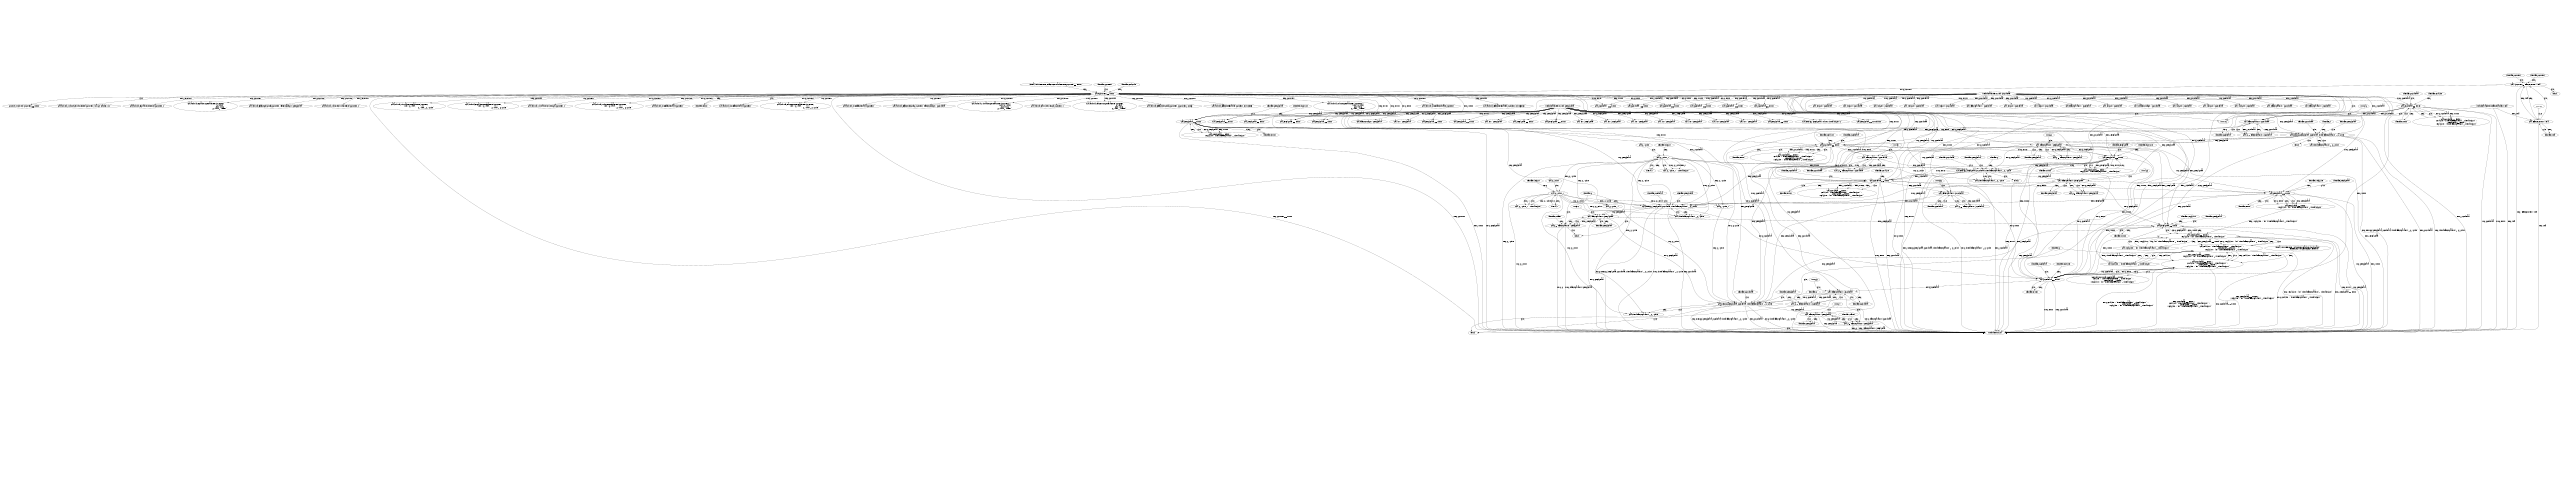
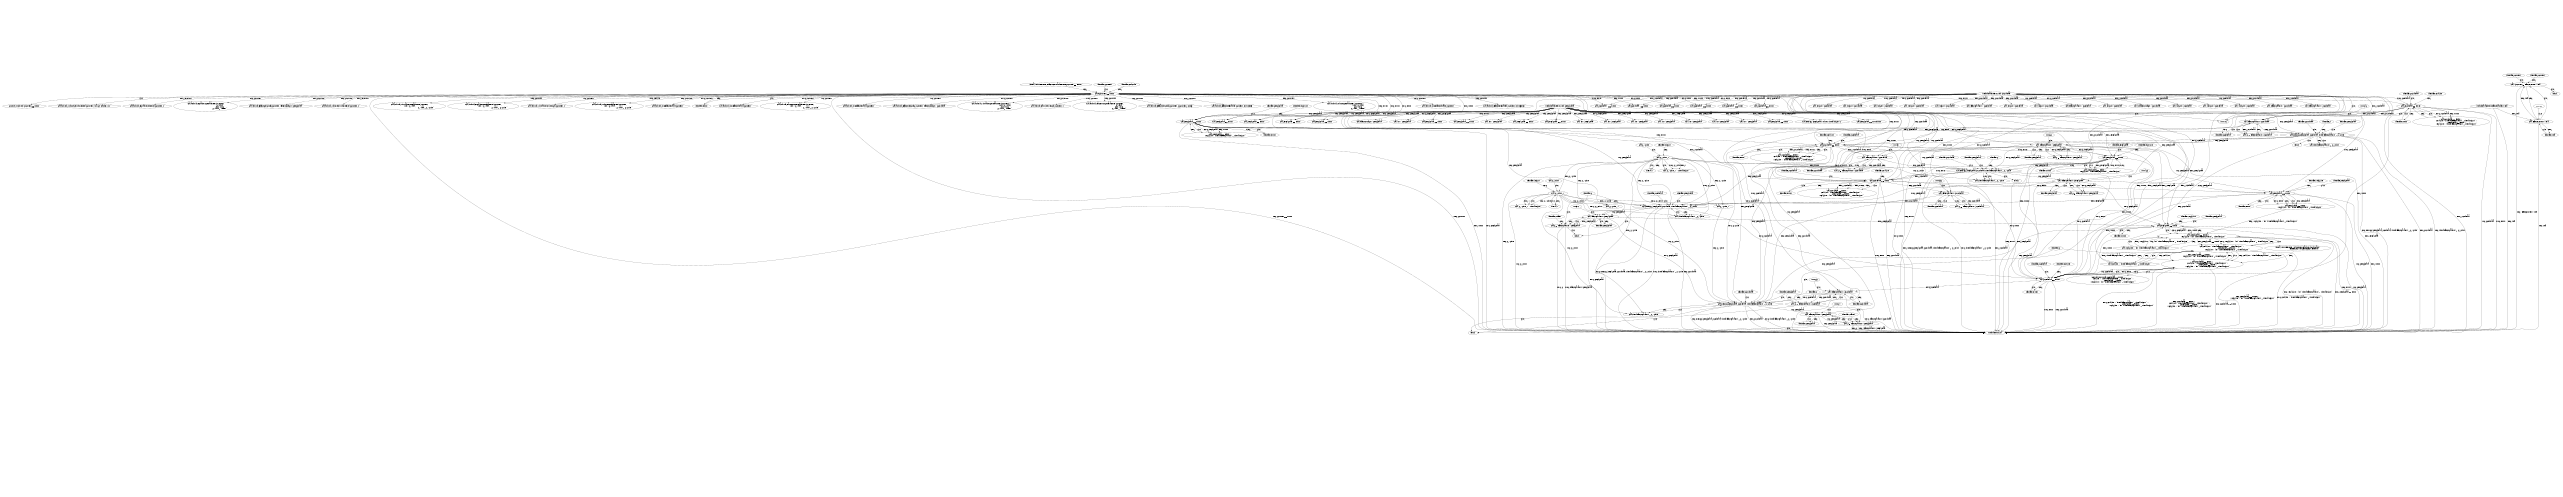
(1812, 89) -> none
(655, 98) -> (655, 98)
